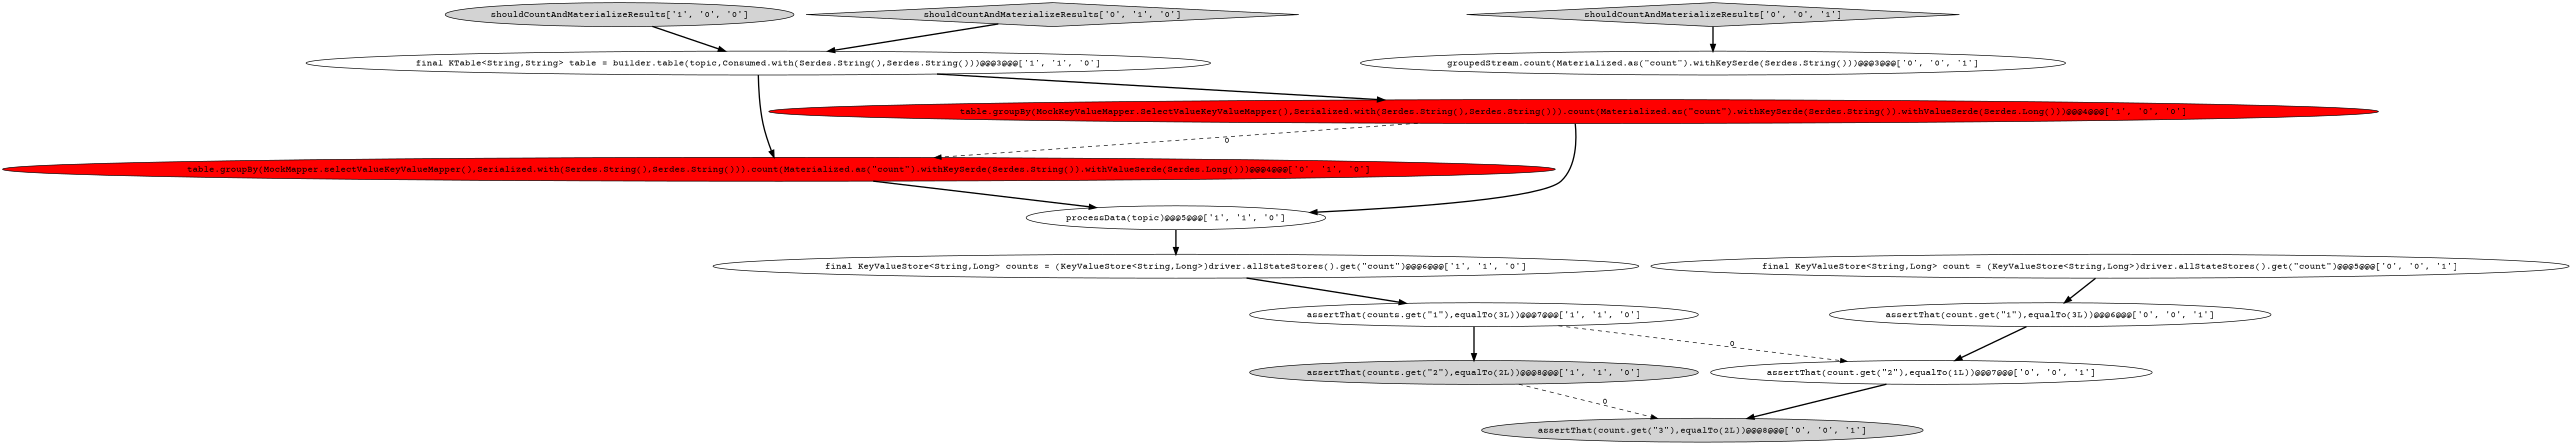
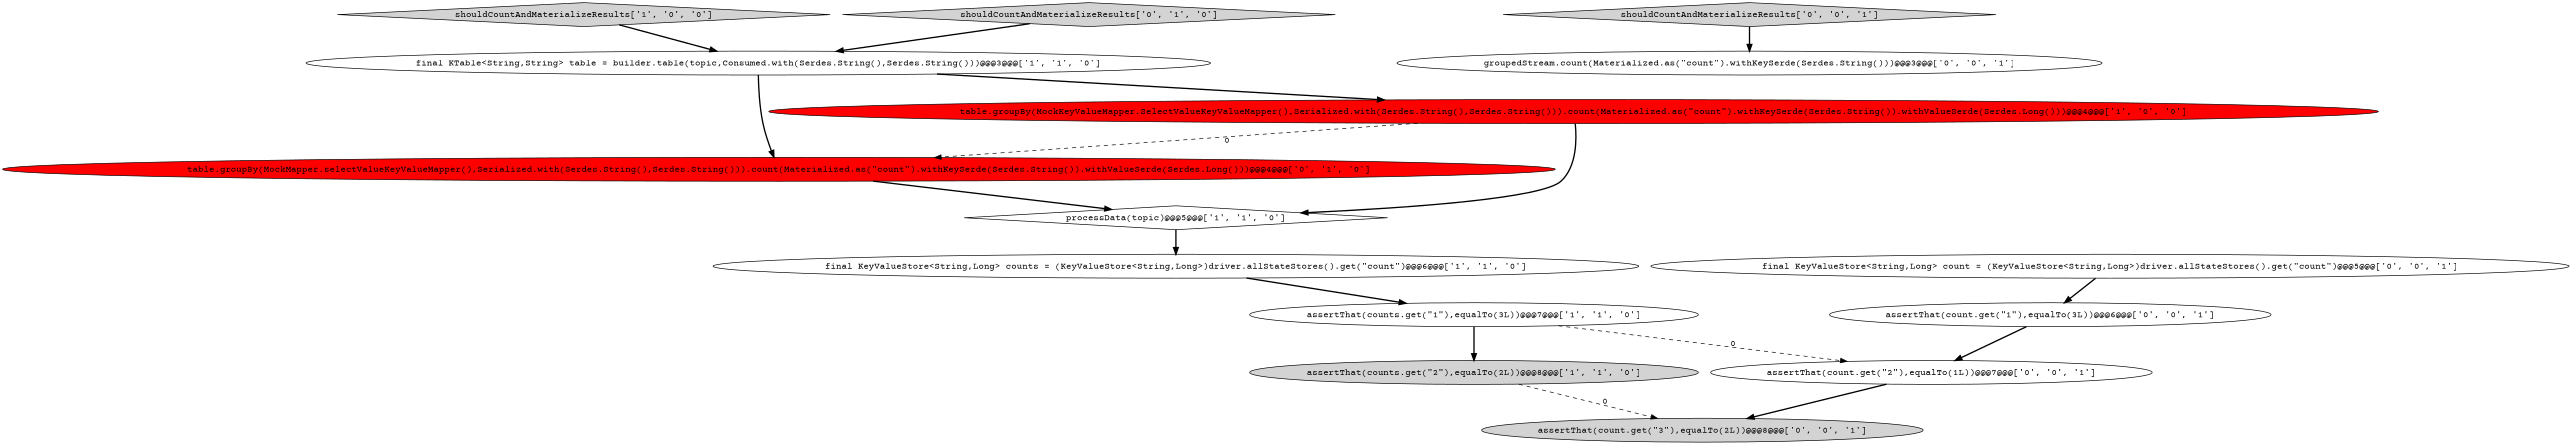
(620, 15) -> (584, 15)
(1176, 218) -> (1176, 218)
